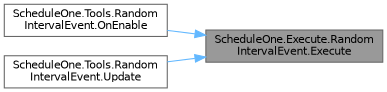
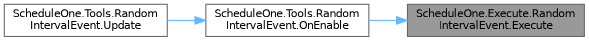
(181, 60) -> (181, 20)
